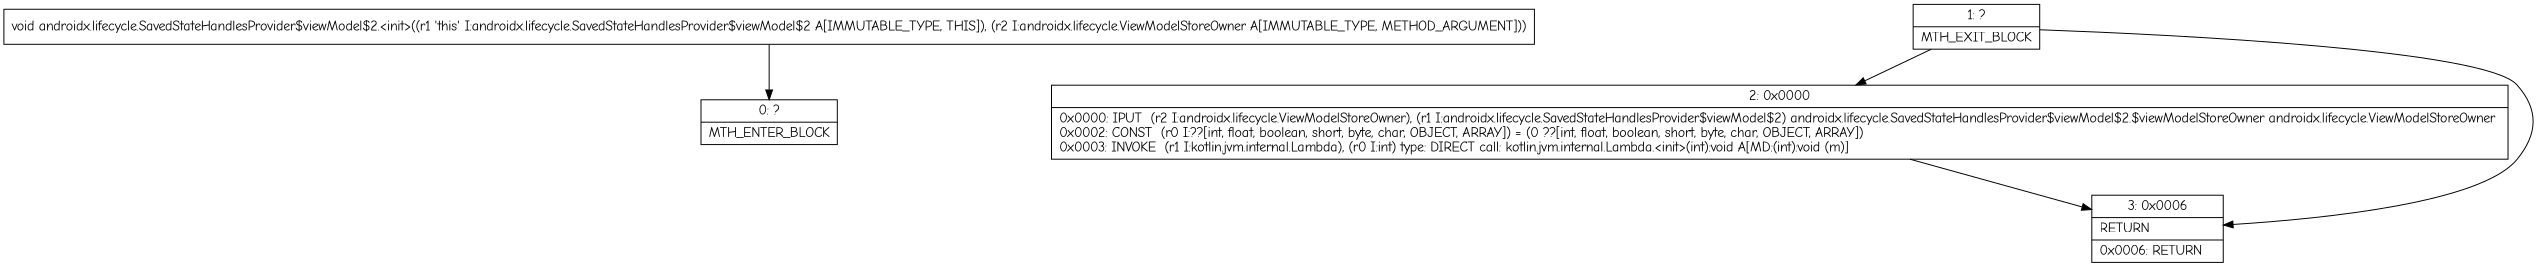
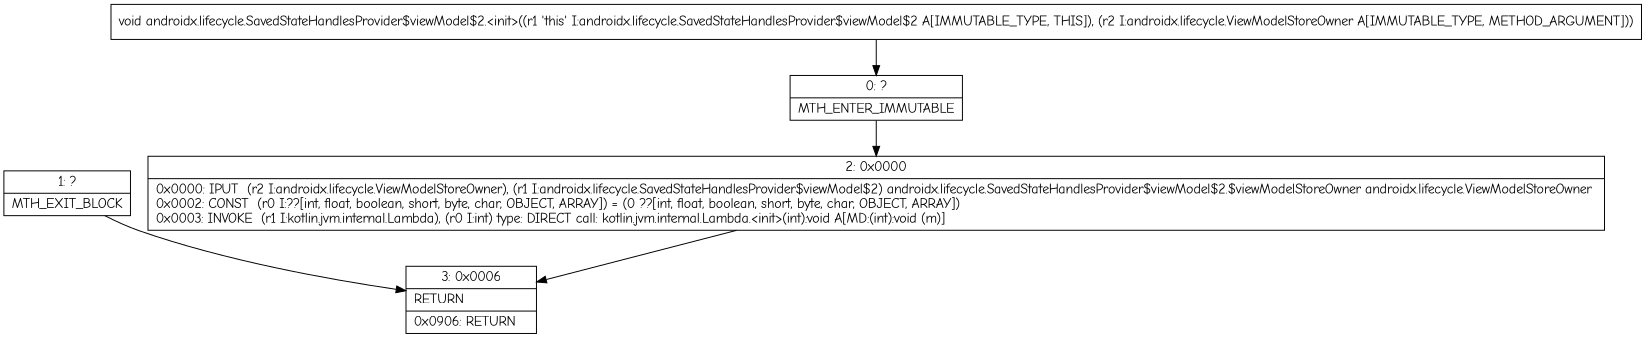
(1898, 65) -> (876, 133)
(769, 133) -> (876, 109)
(2158, 251) -> (471, 322)
